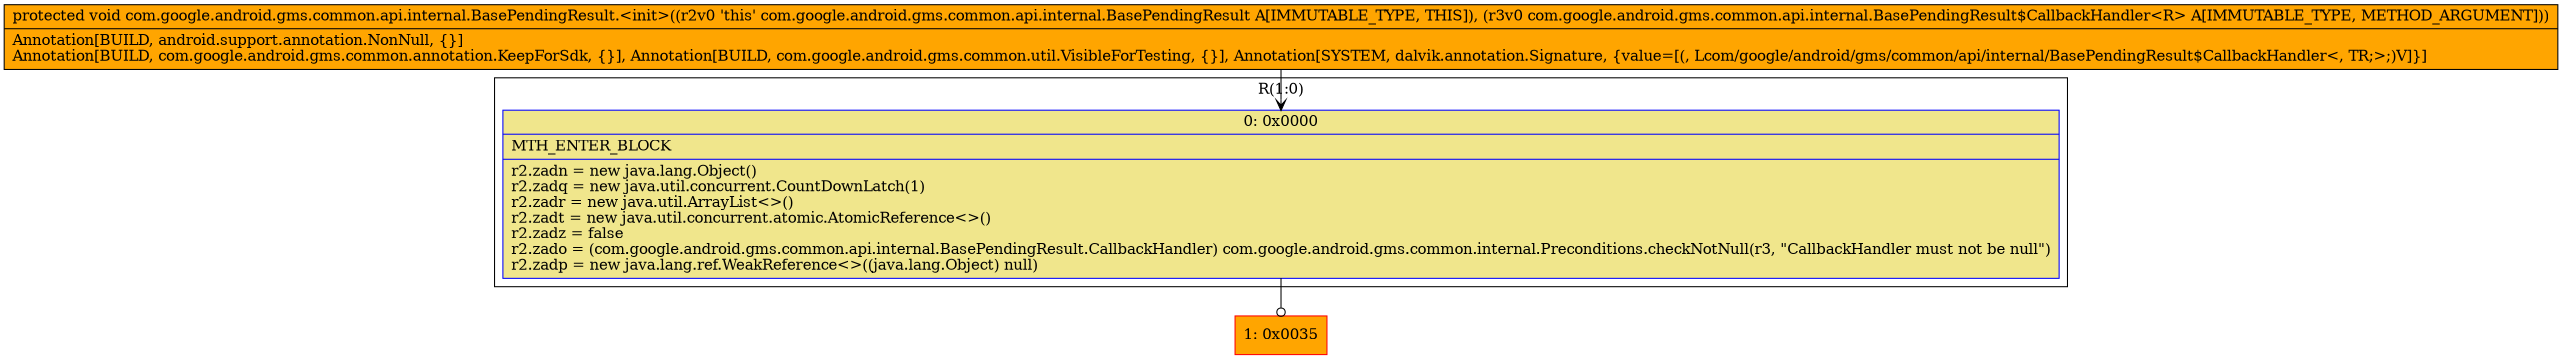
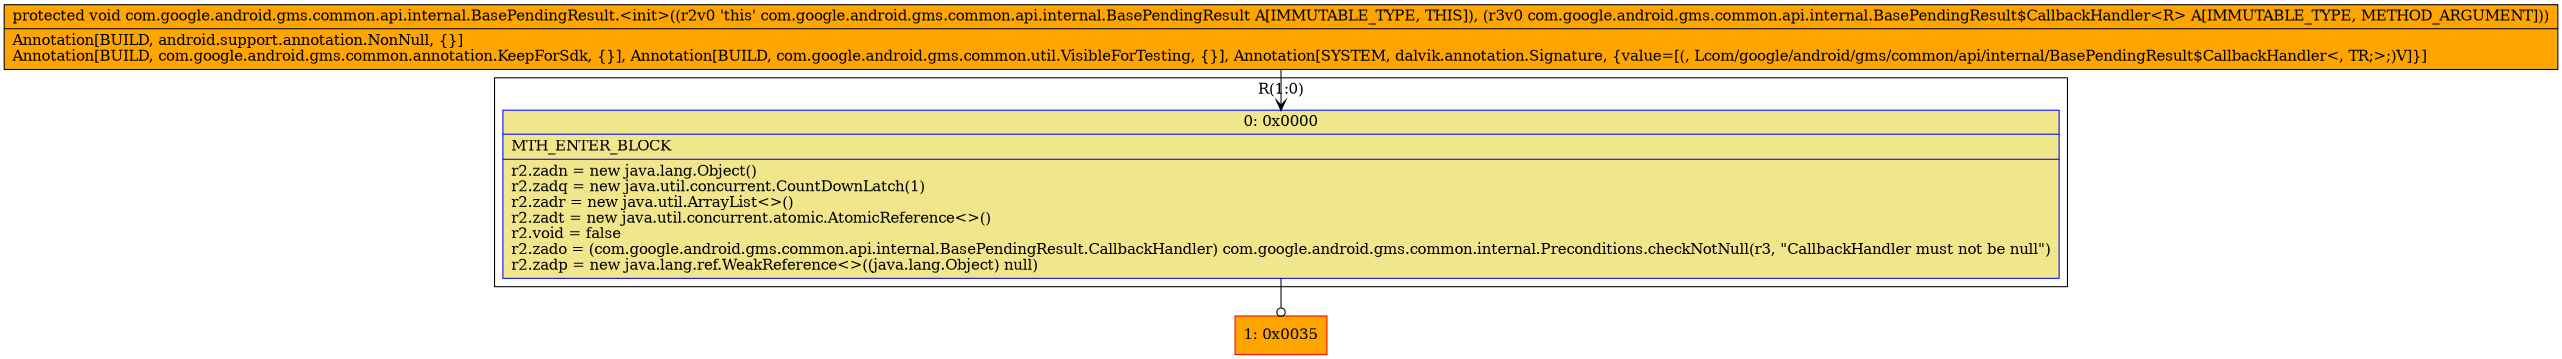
(568, 234) -> (567, 234)
